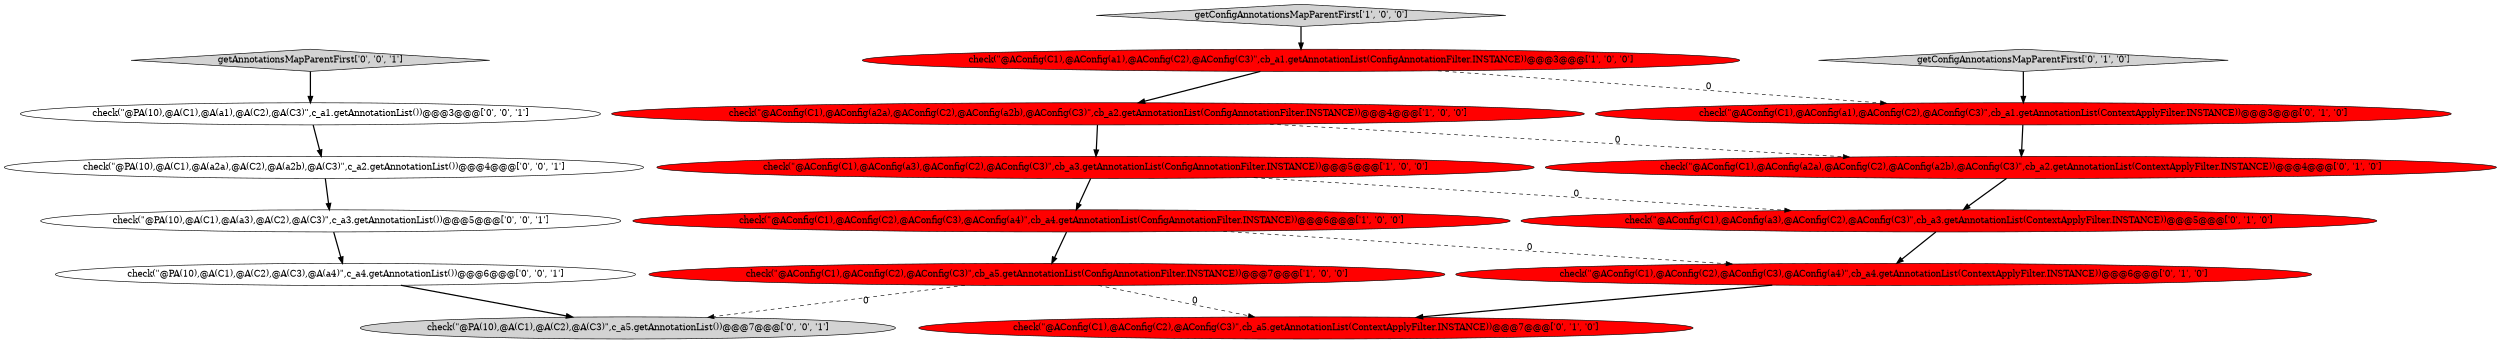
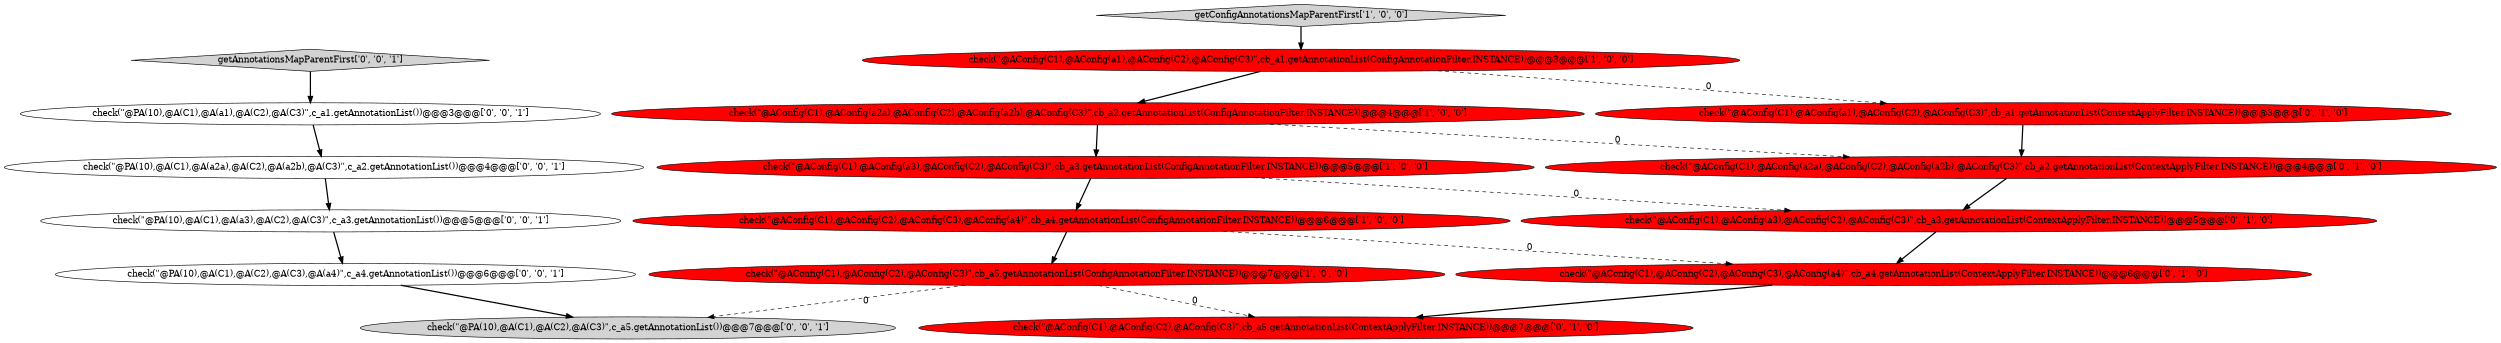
(2023, 60) -> none
